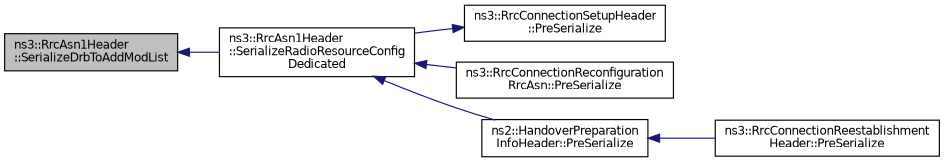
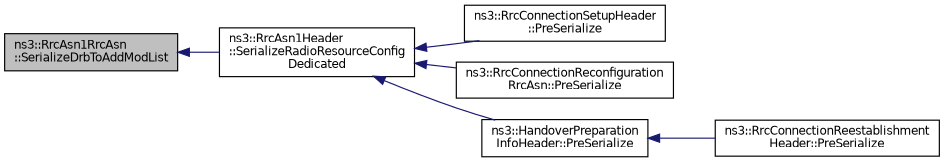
(434, 31) -> (453, 44)
(91, 52) -> (91, 52)
(565, 138) -> (565, 138)
